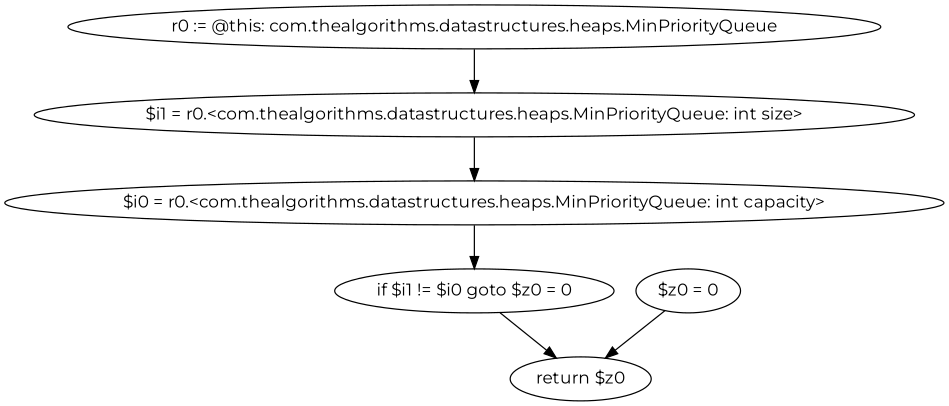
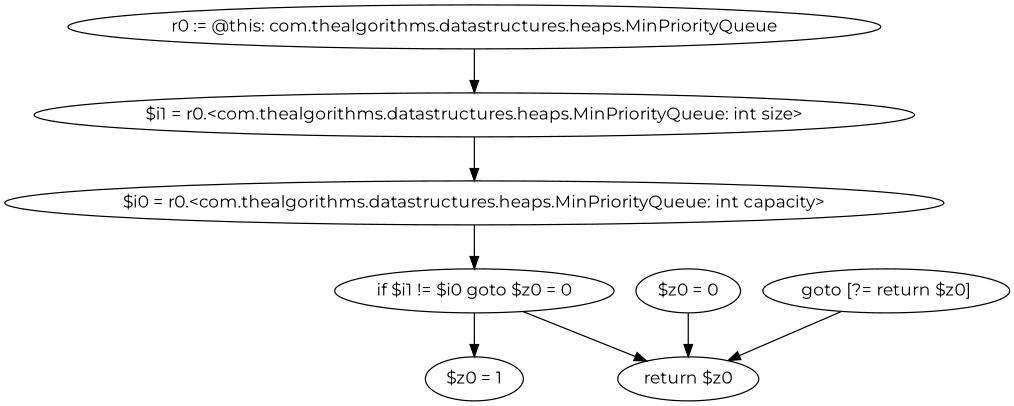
none -> (886, 291)
none -> (474, 379)
